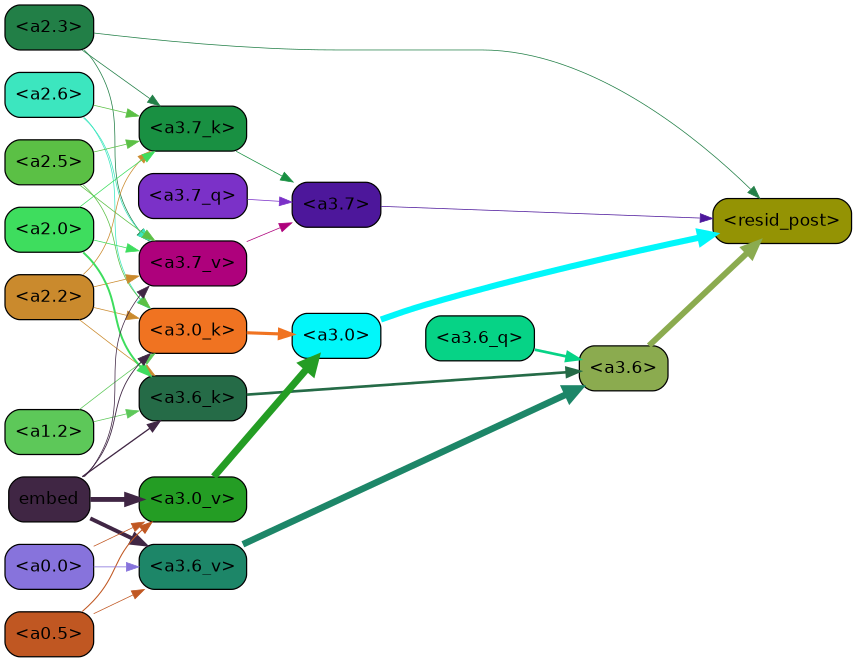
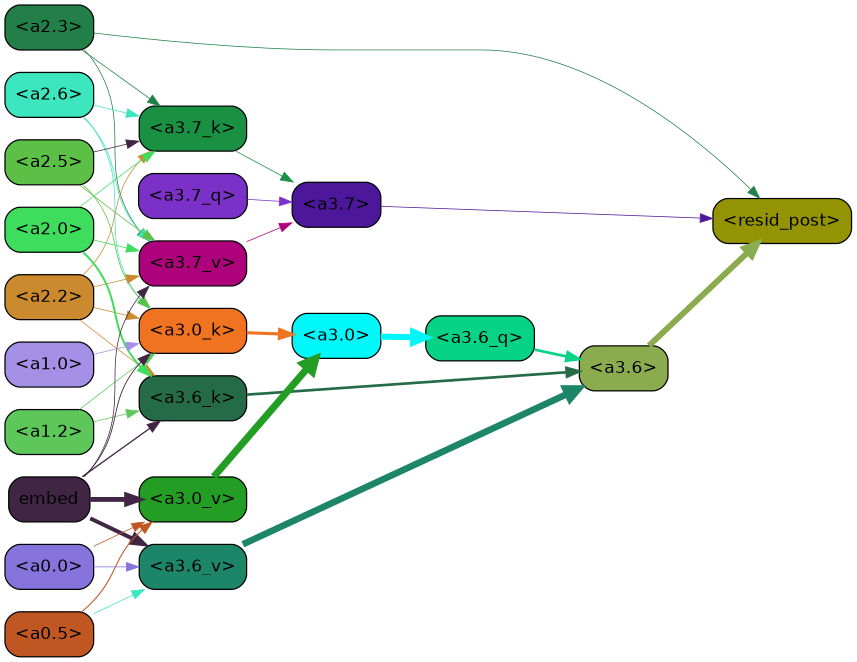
(104, 108) -> (104, 108)
(110, 148) -> (110, 148)
(539, 274) -> (397, 337)
none -> (49, 365)
(113, 604) -> (113, 604)
